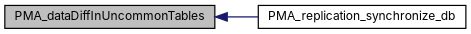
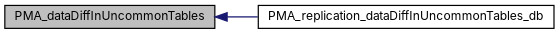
(362, 17) -> (406, 17)
